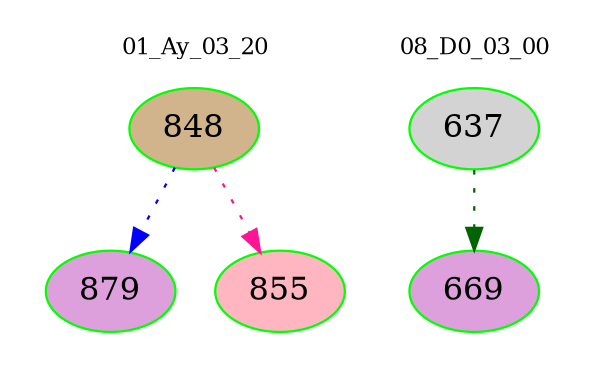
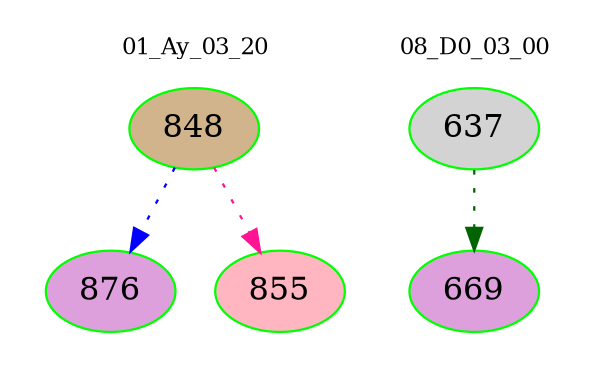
(111, 291) -> (111, 291)
